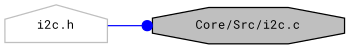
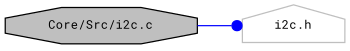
(125, 26) -> (215, 26)
